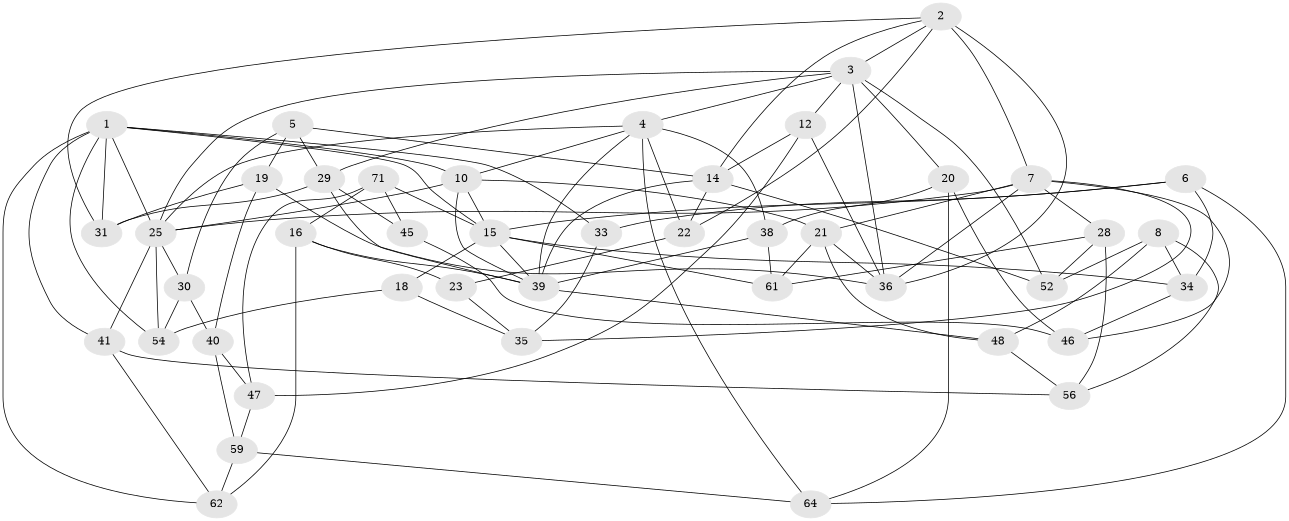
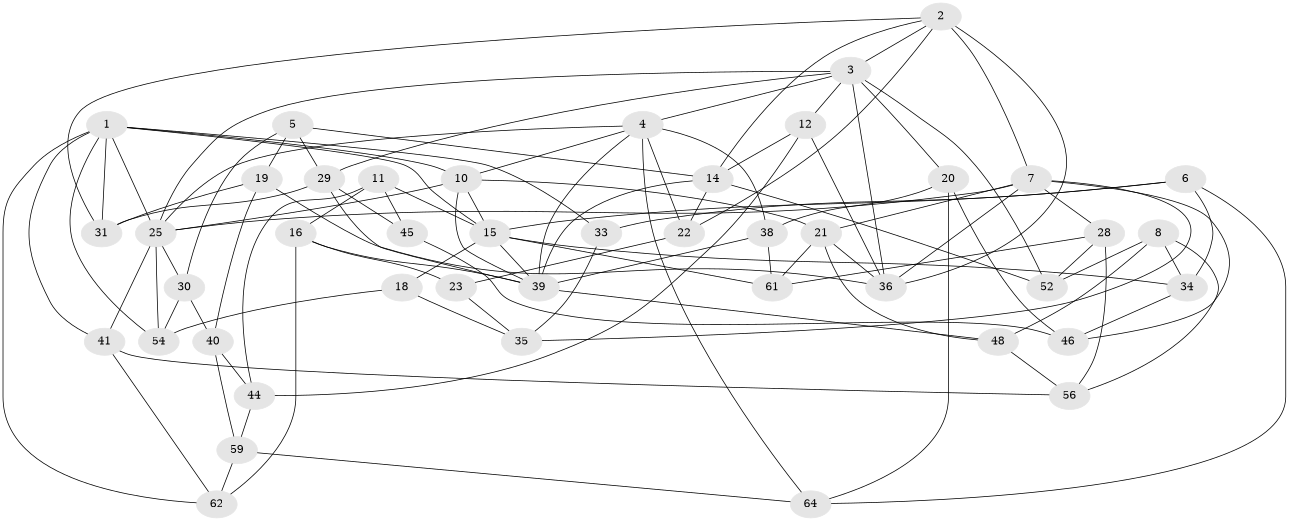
(379, 179) -> (379, 179)
(254, 396) -> (254, 396)
